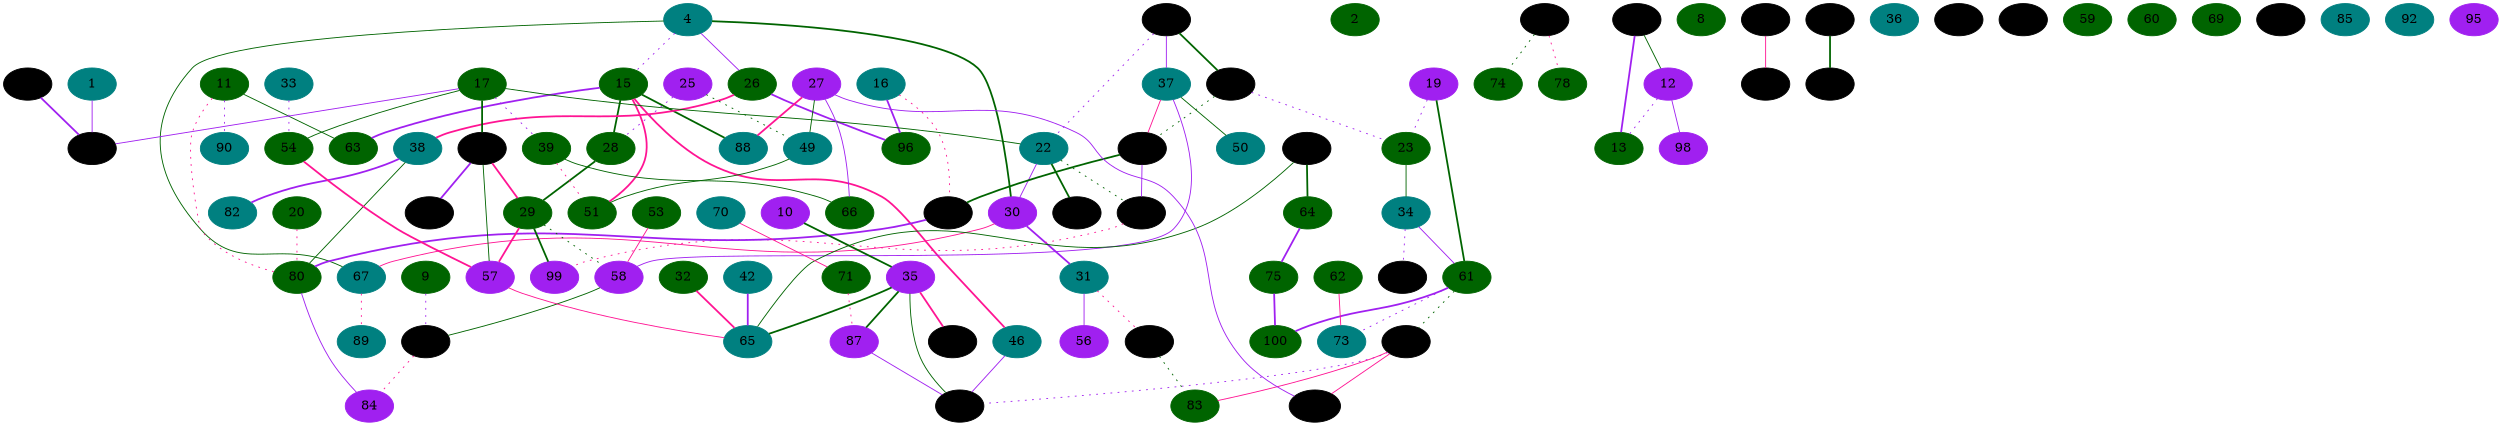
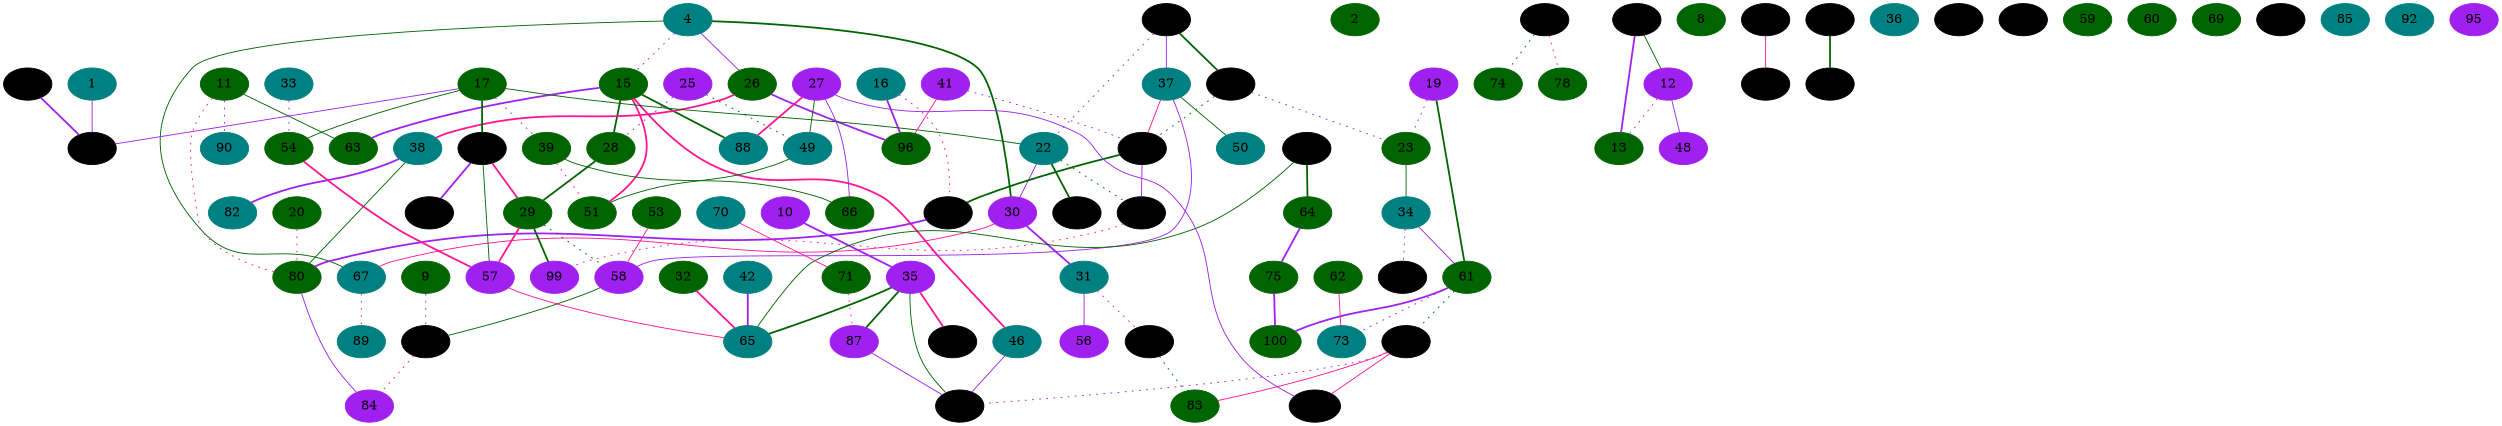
none -> (945, 84)
(1683, 148) -> (1683, 148)
(848, 245) -> (848, 245)
